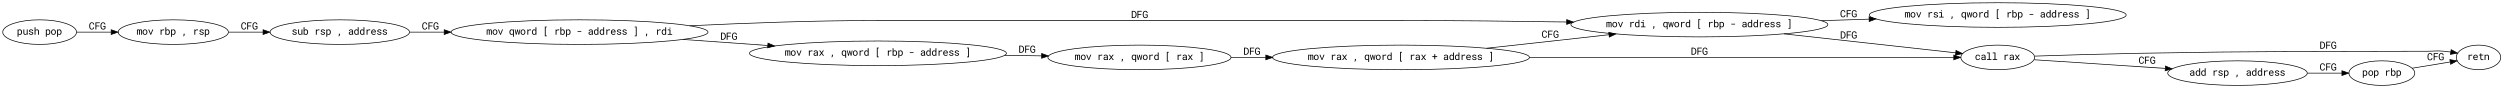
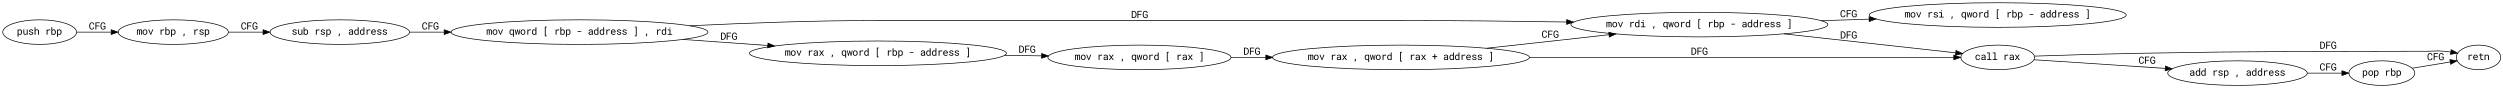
(40, 32) -> (40, 32)
